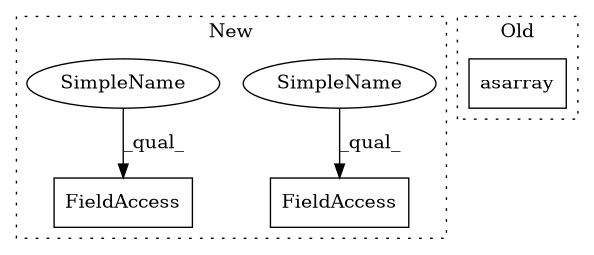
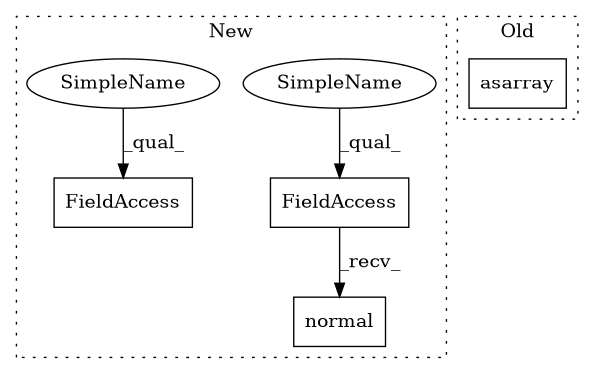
none -> (340, 322)
